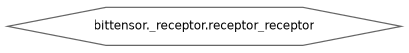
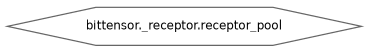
(204, 26) -> (184, 26)
